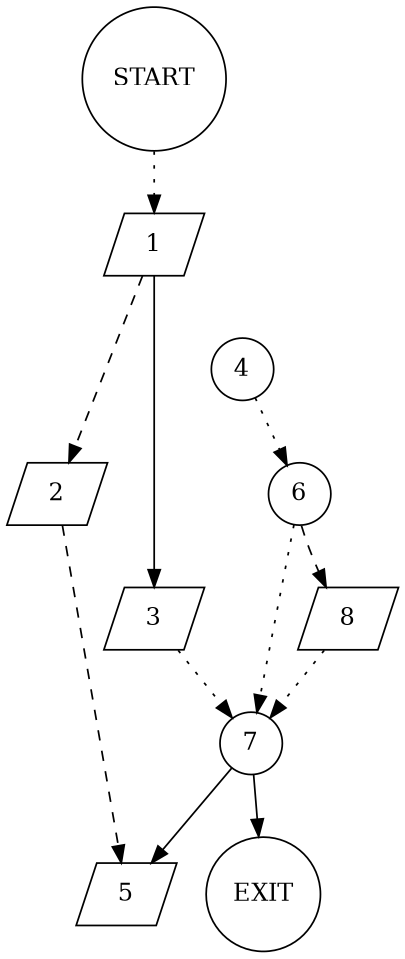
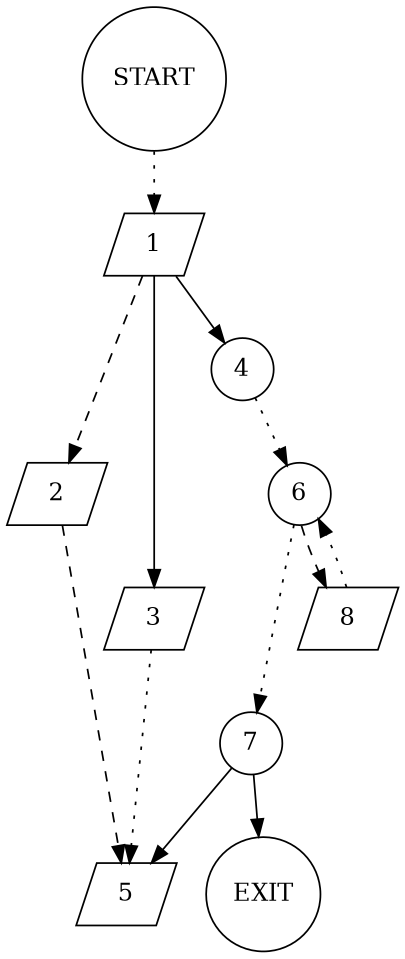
none -> (195, 302)
(200, 677) -> (141, 748)
(303, 677) -> (337, 561)
